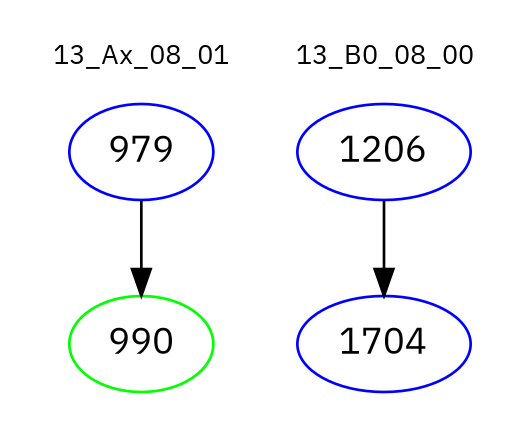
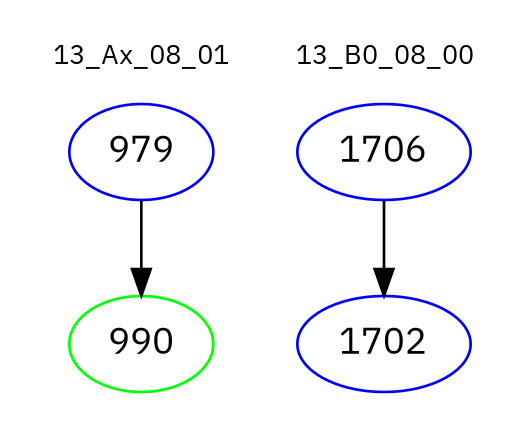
(384, 152) -> (384, 152)
(384, 344) -> (384, 344)
